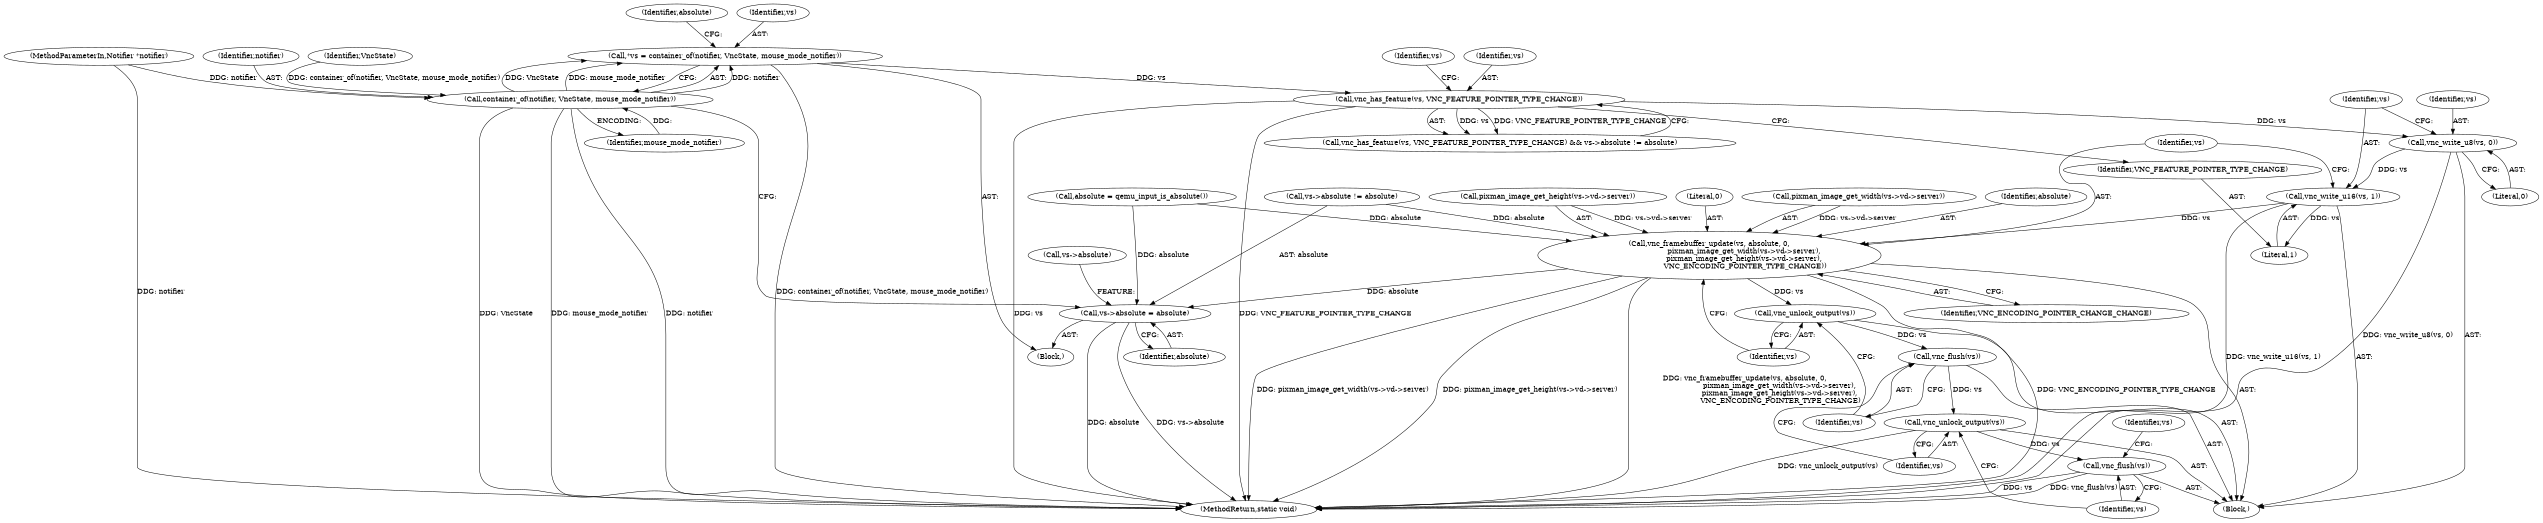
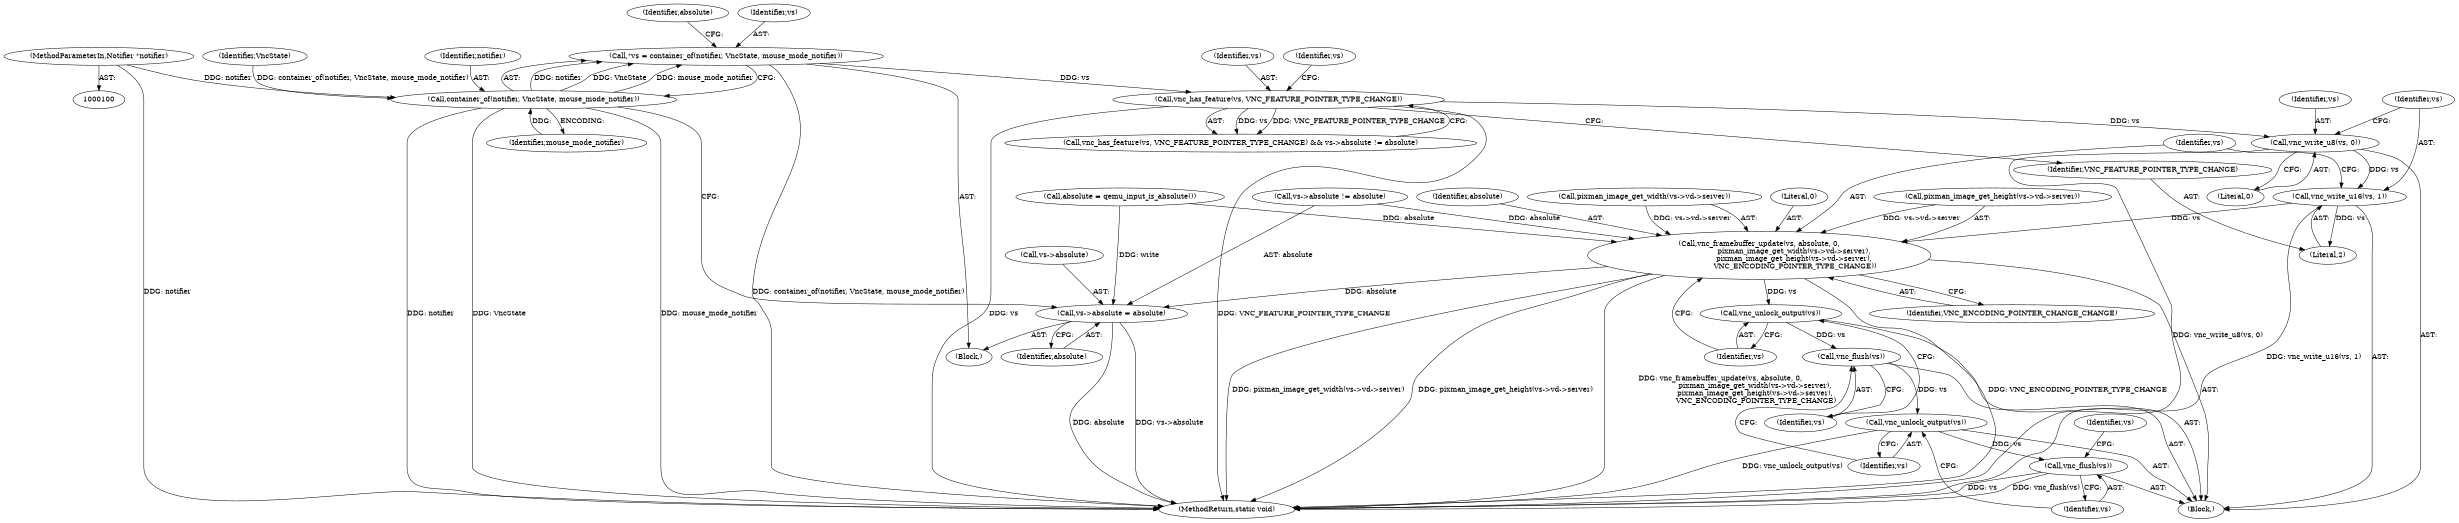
none -> (99, 100)
(1163, 255) -> (1139, 255)
(2279, 255) -> (2328, 255)
(1117, 292) -> (1103, 292)
